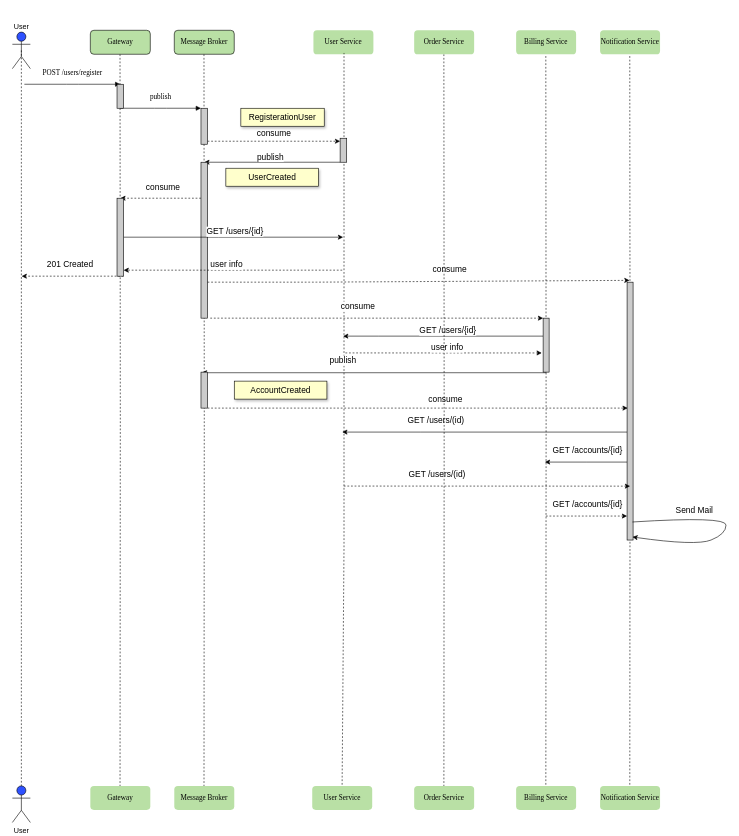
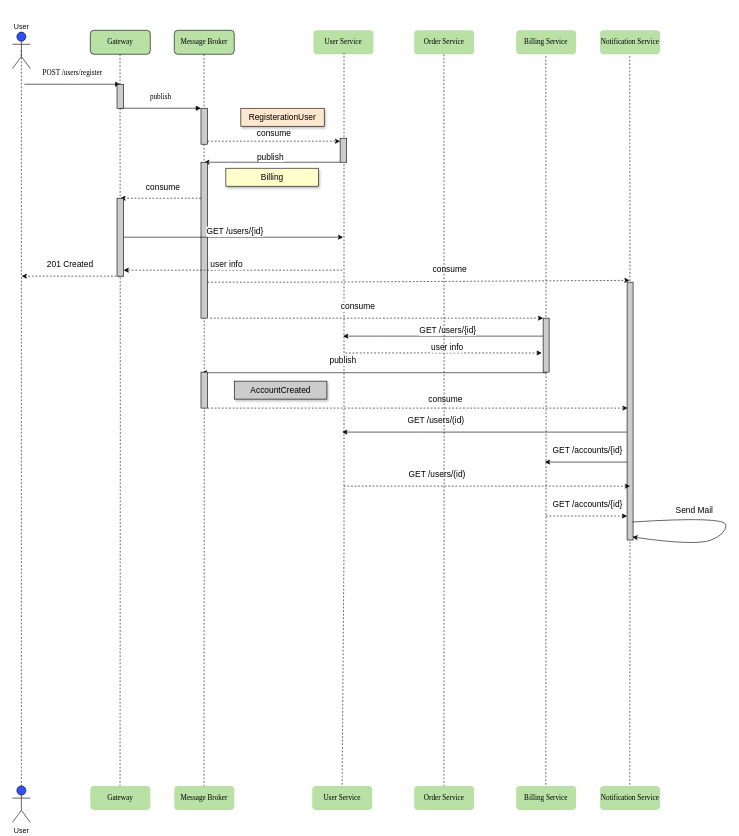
(283, 117) -> (283, 117)
(272, 177) -> (272, 177)
(281, 390) -> (281, 390)
